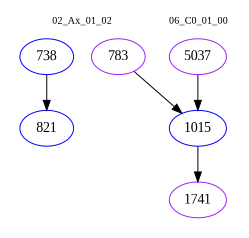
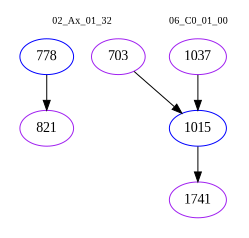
(83, 21) -> (83, 21)
(47, 57) -> (47, 57)
(118, 57) -> (118, 57)
(198, 57) -> (198, 57)
(47, 128) -> (47, 128)
